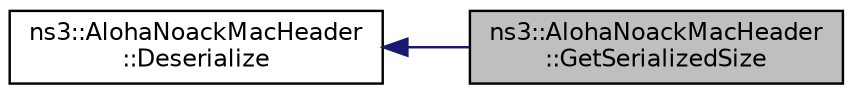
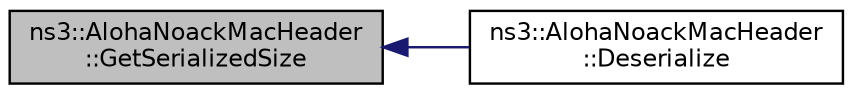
(439, 47) -> (439, 47)
